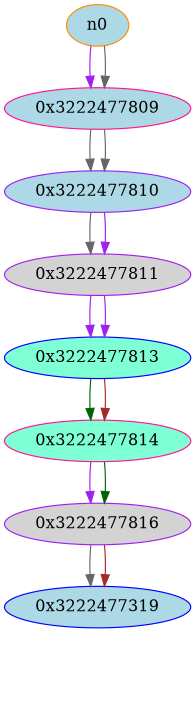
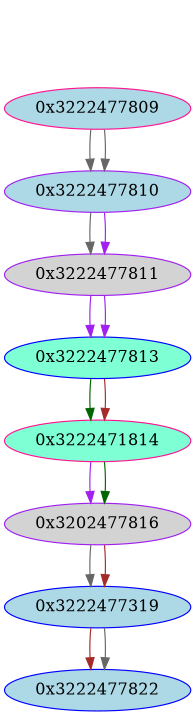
(98, 25) -> none
(98, 441) -> (98, 441)
(98, 524) -> (98, 524)
none -> (98, 690)
